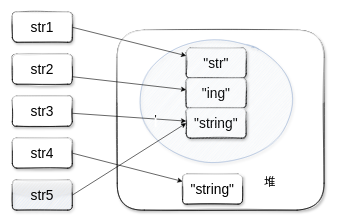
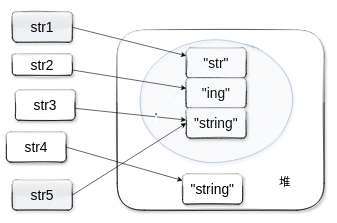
(42, 27) -> (42, 27)
(42, 69) -> (42, 65)
(42, 111) -> (45, 105)
(42, 153) -> (36, 147)
(270, 183) -> (285, 183)
